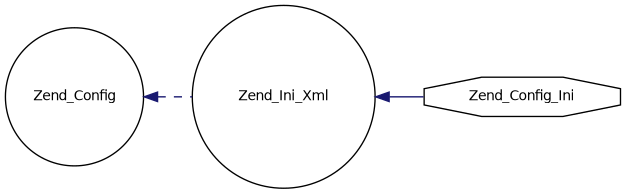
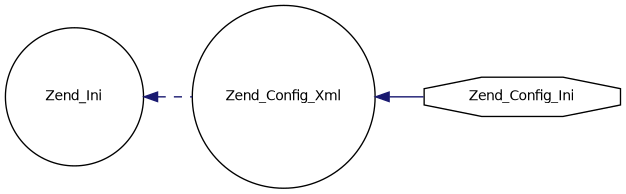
(74, 97) -> (74, 97)
(284, 97) -> (284, 97)
